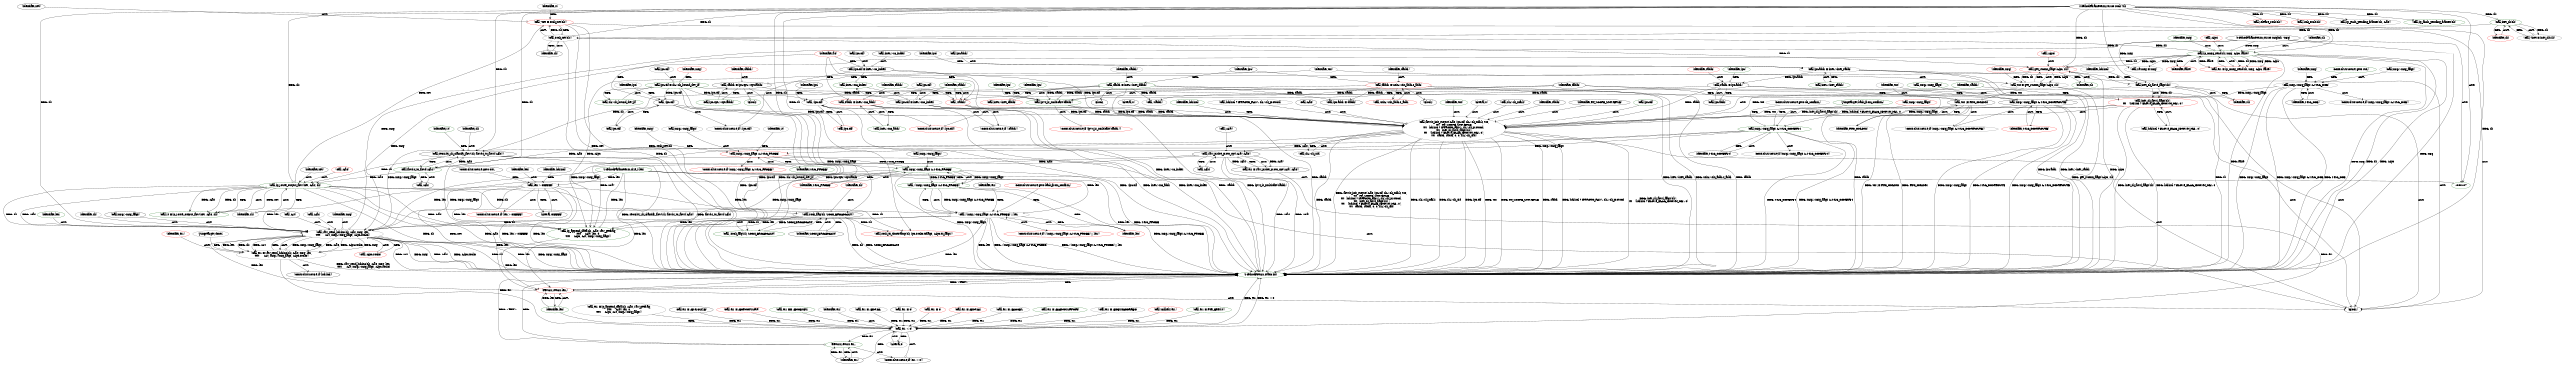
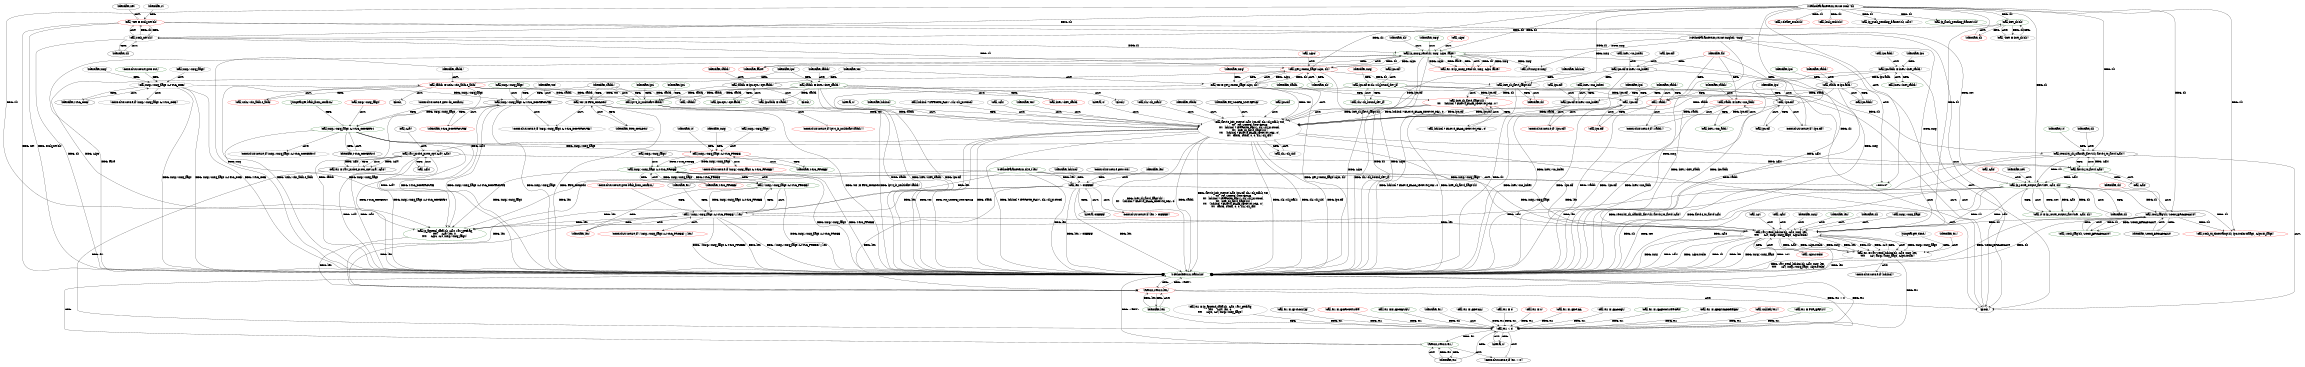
(792, 264) -> none
